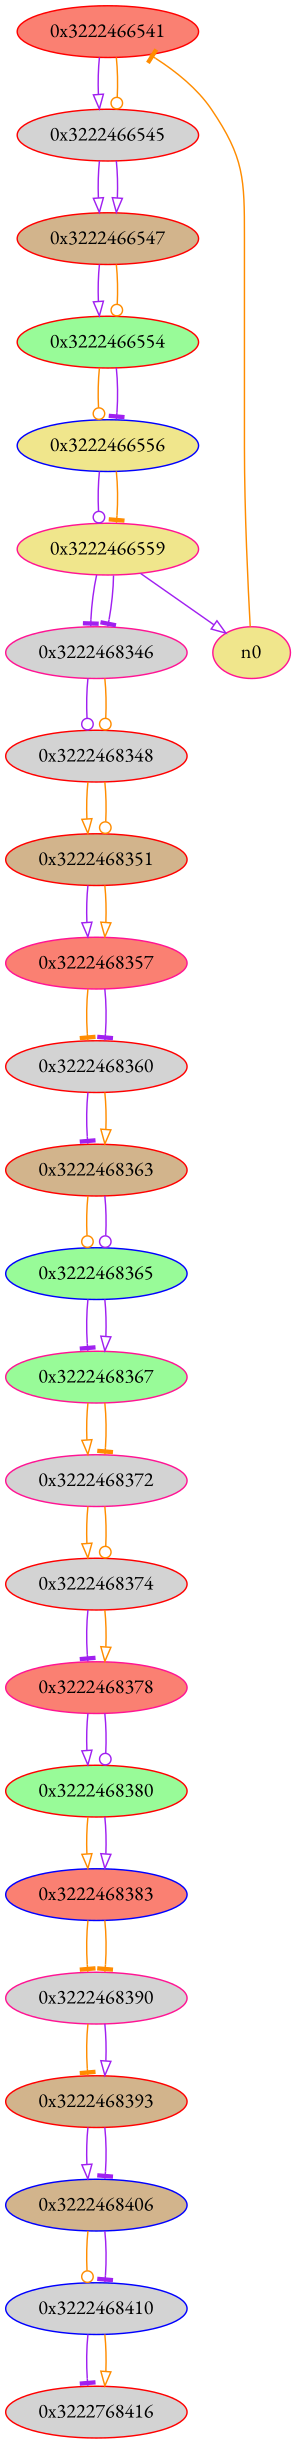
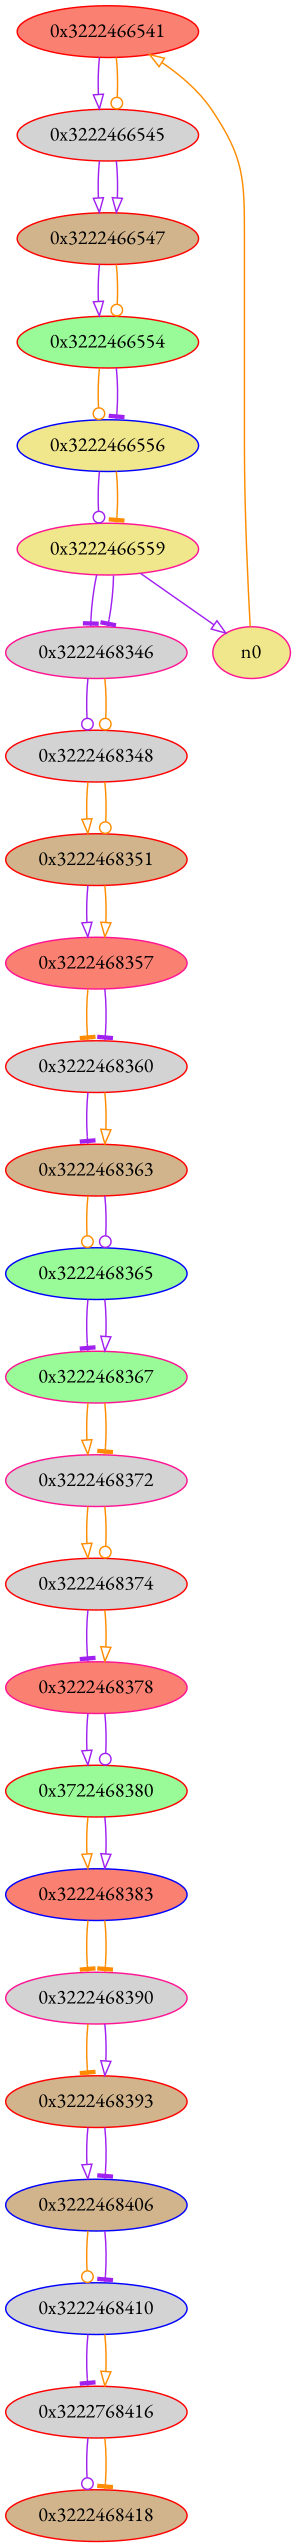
(244, 327) -> (244, 330)
(96, 1791) -> (96, 1791)
none -> (96, 2516)
